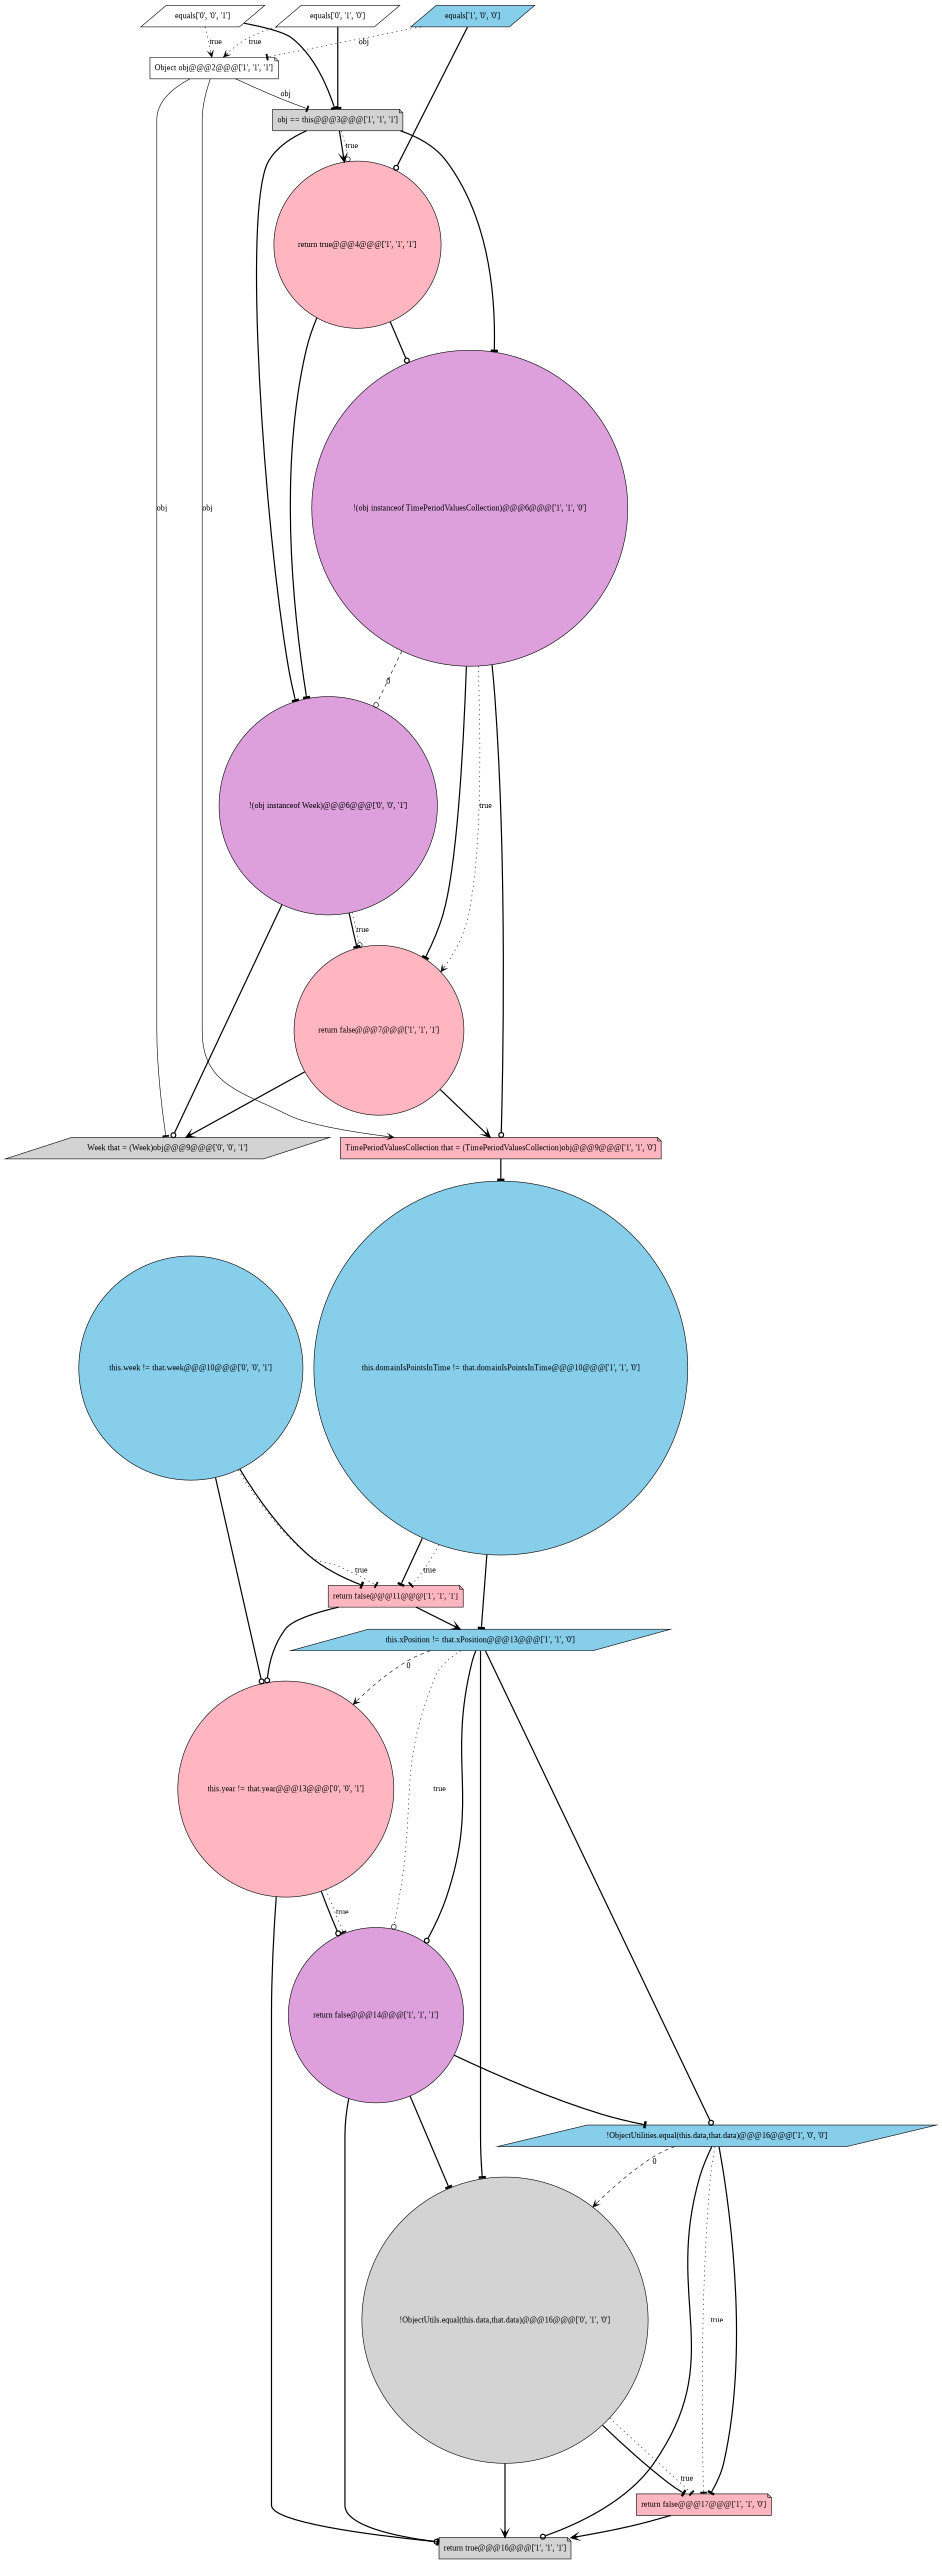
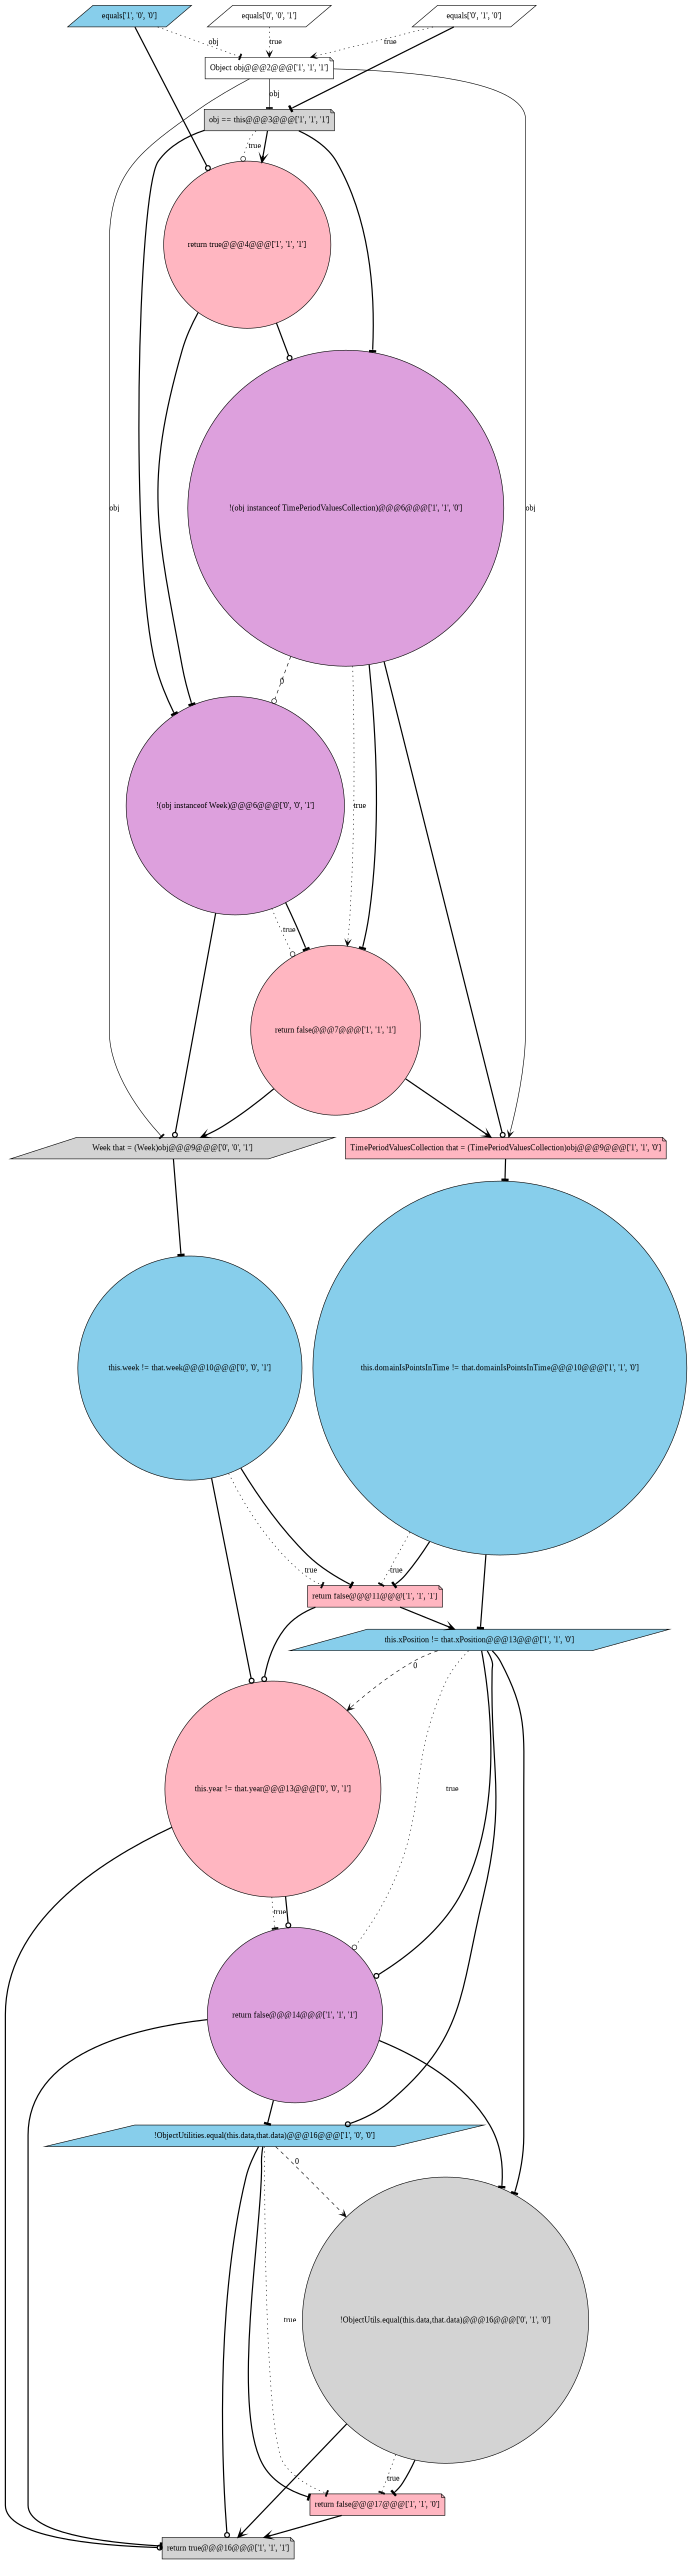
(301, 46) -> none
none -> (177, 1206)
